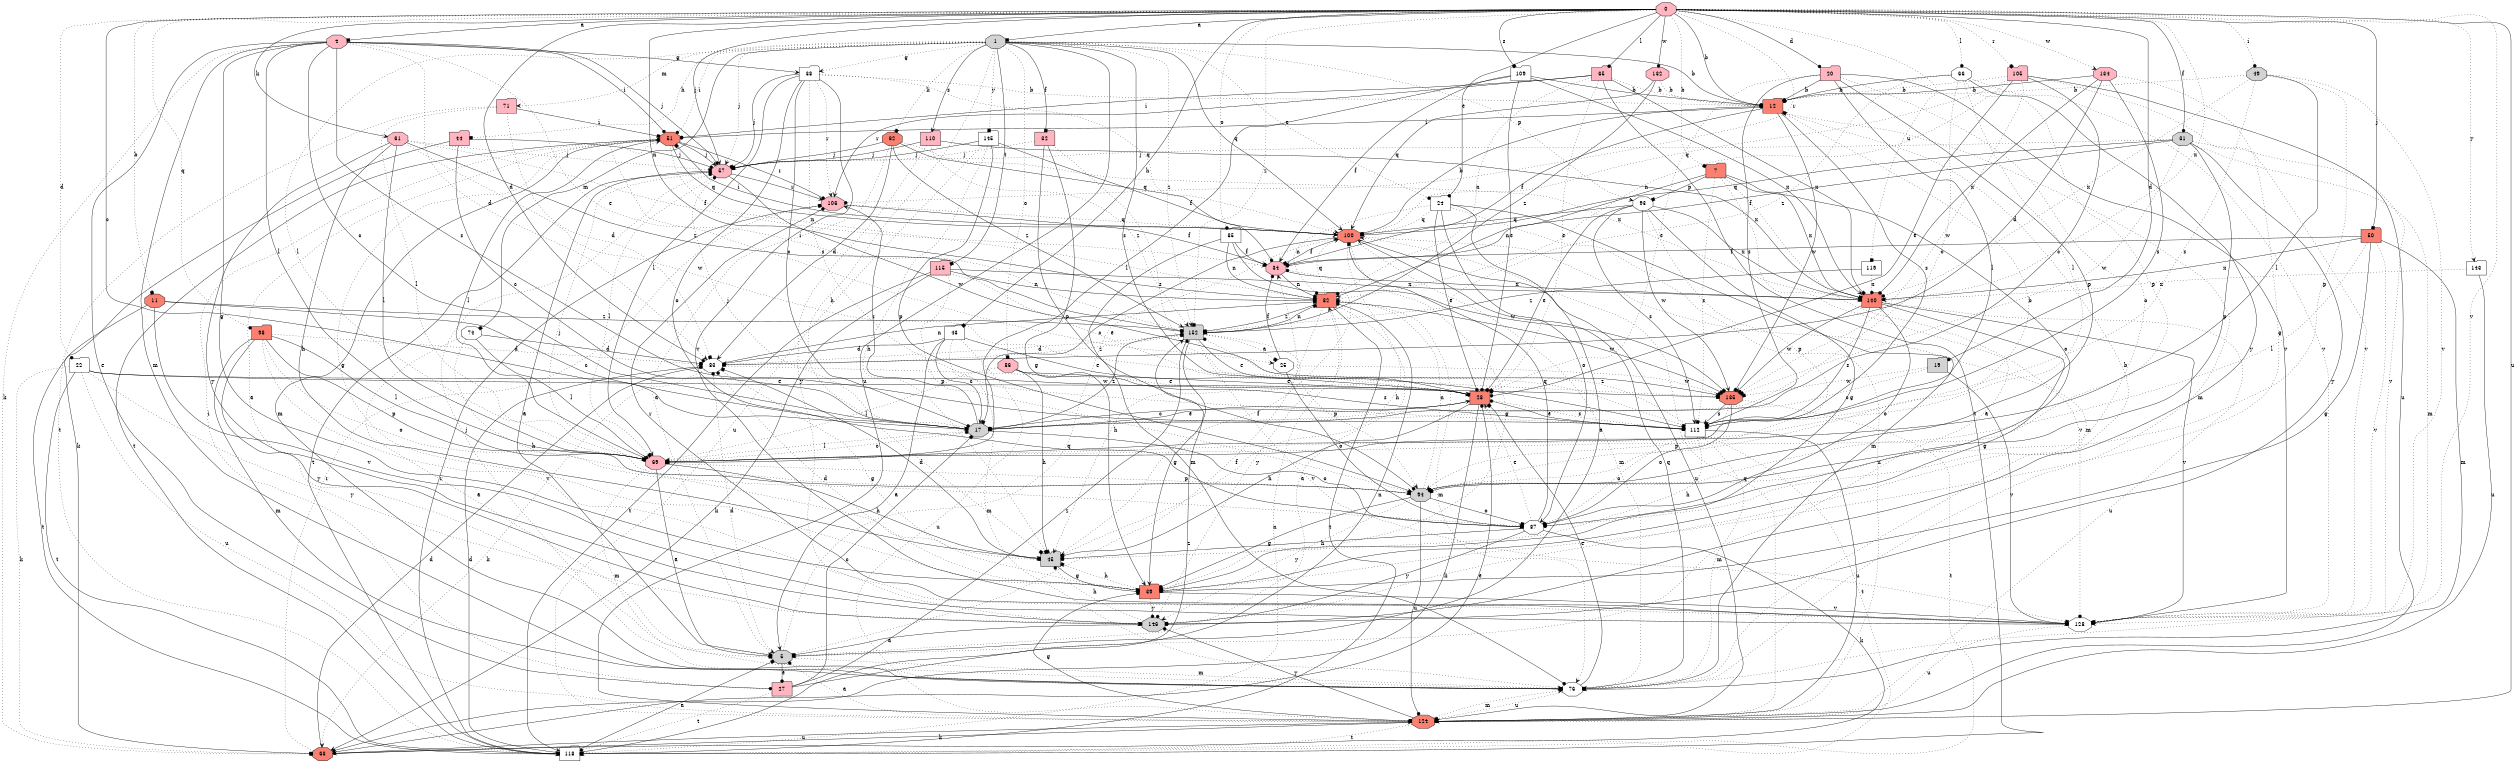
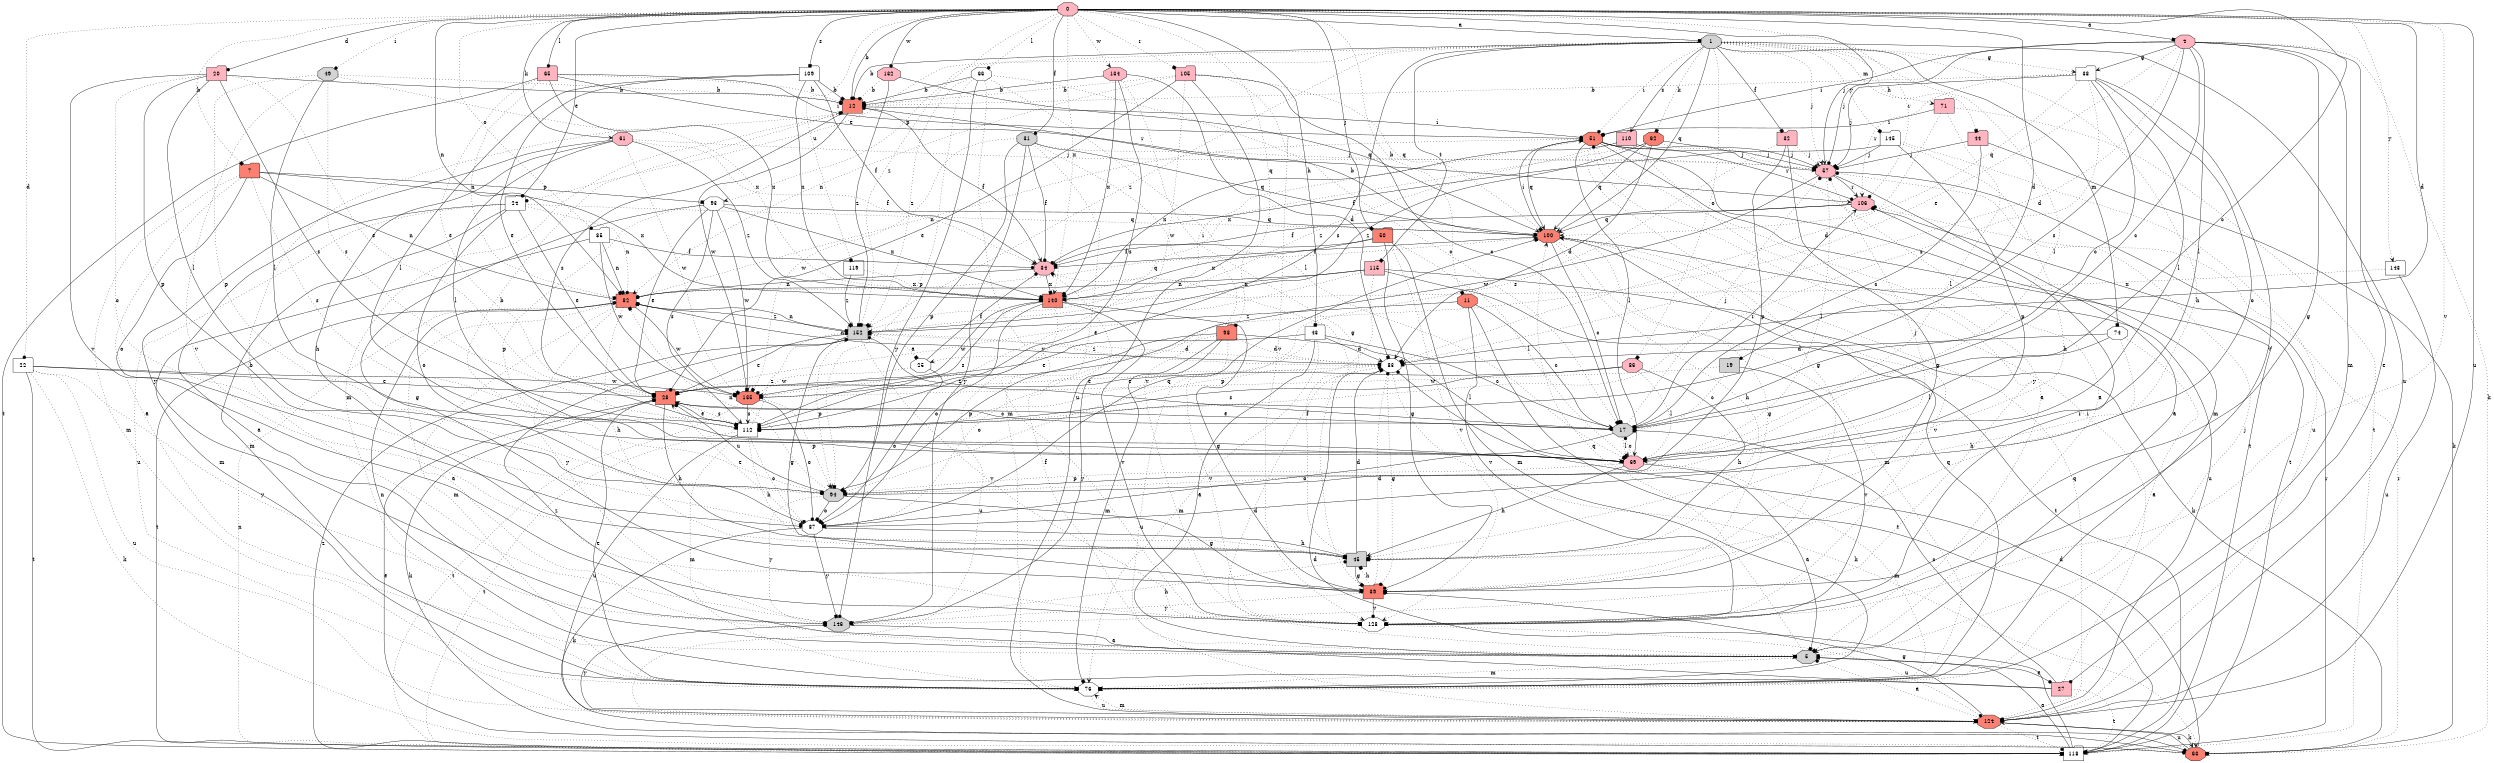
(1089, 220) -> (1669, 211)
(1419, 592) -> (746, 457)
